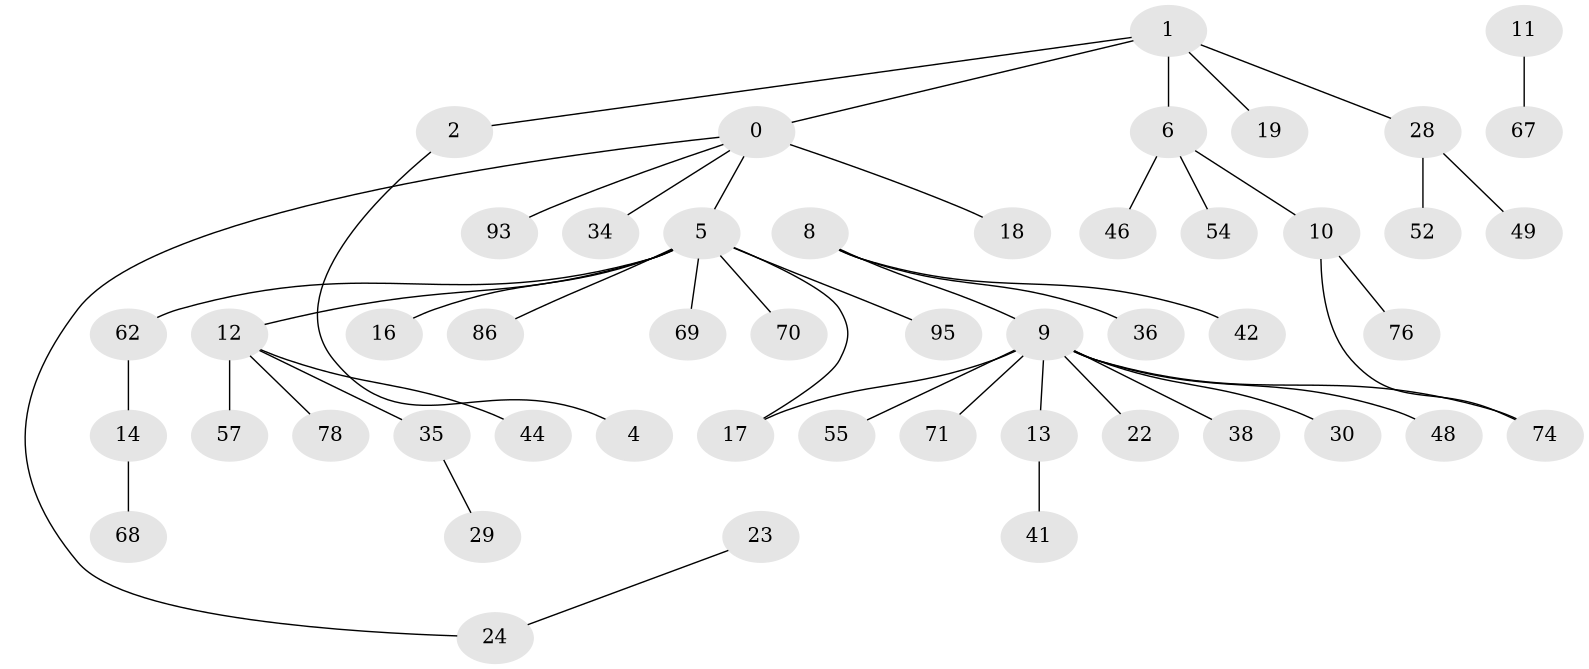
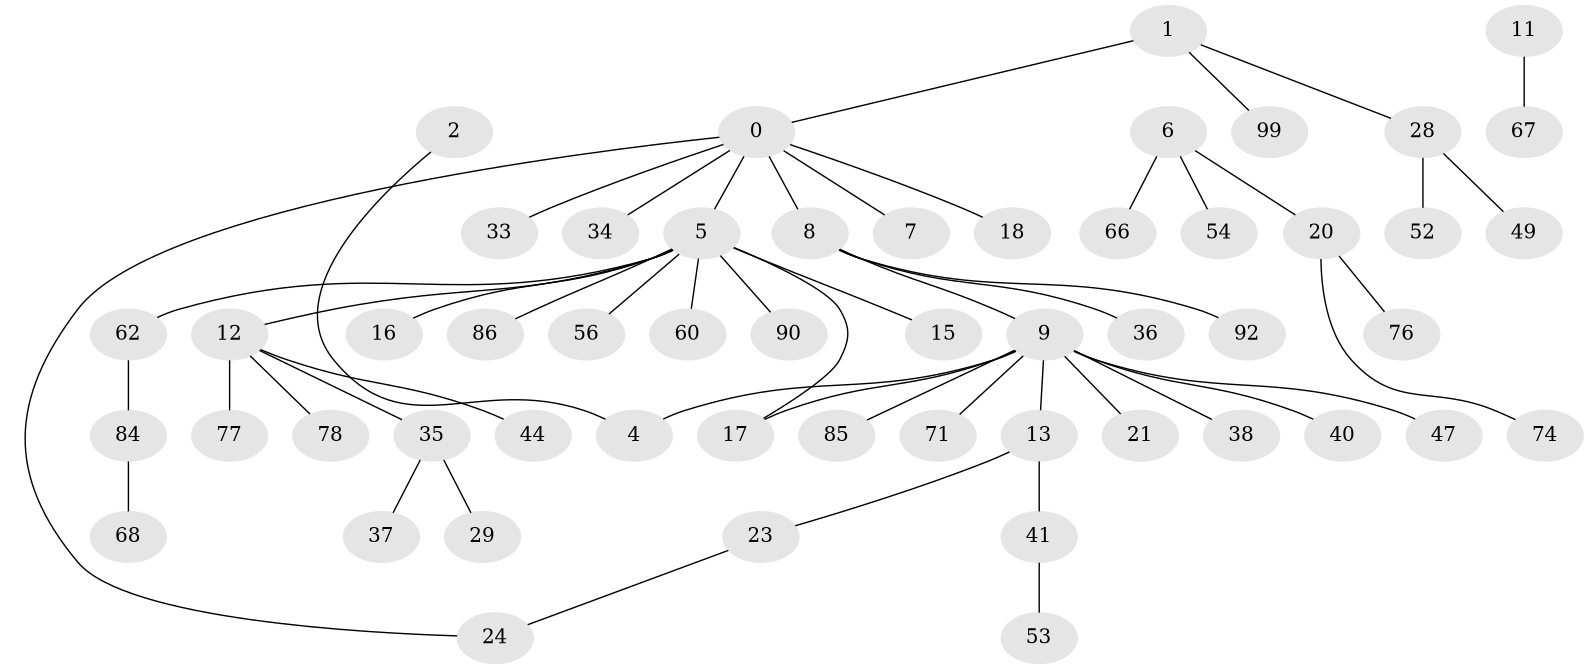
(812, 82) -> none
(1169, 82) -> none
(1270, 132) -> (1270, 132)
none -> (783, 183)
(499, 233) -> (499, 233)
none -> (911, 233)
(1118, 233) -> (1118, 233)
(1322, 233) -> (1322, 233)
none -> (587, 335)
(688, 335) -> (688, 335)
(789, 335) -> (789, 335)
(944, 335) -> (944, 335)
(1247, 335) -> (1247, 335)
(1329, 386) -> (840, 385)
(128, 436) -> (128, 436)
(230, 436) -> (230, 436)
(837, 436) -> (837, 436)
(1140, 436) -> (1140, 436)
(1343, 436) -> (1343, 436)
(1444, 436) -> (1444, 436)
none -> (904, 492)
none -> (381, 537)
none -> (1039, 638)
